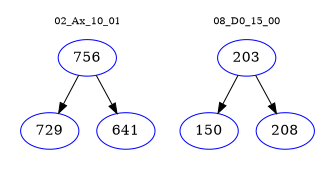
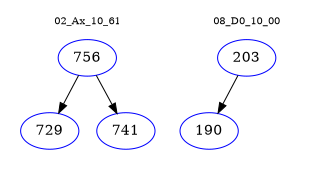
(88, 22) -> (88, 22)
(247, 22) -> (247, 22)
(126, 131) -> (126, 131)
(209, 131) -> (209, 131)
(285, 131) -> none
